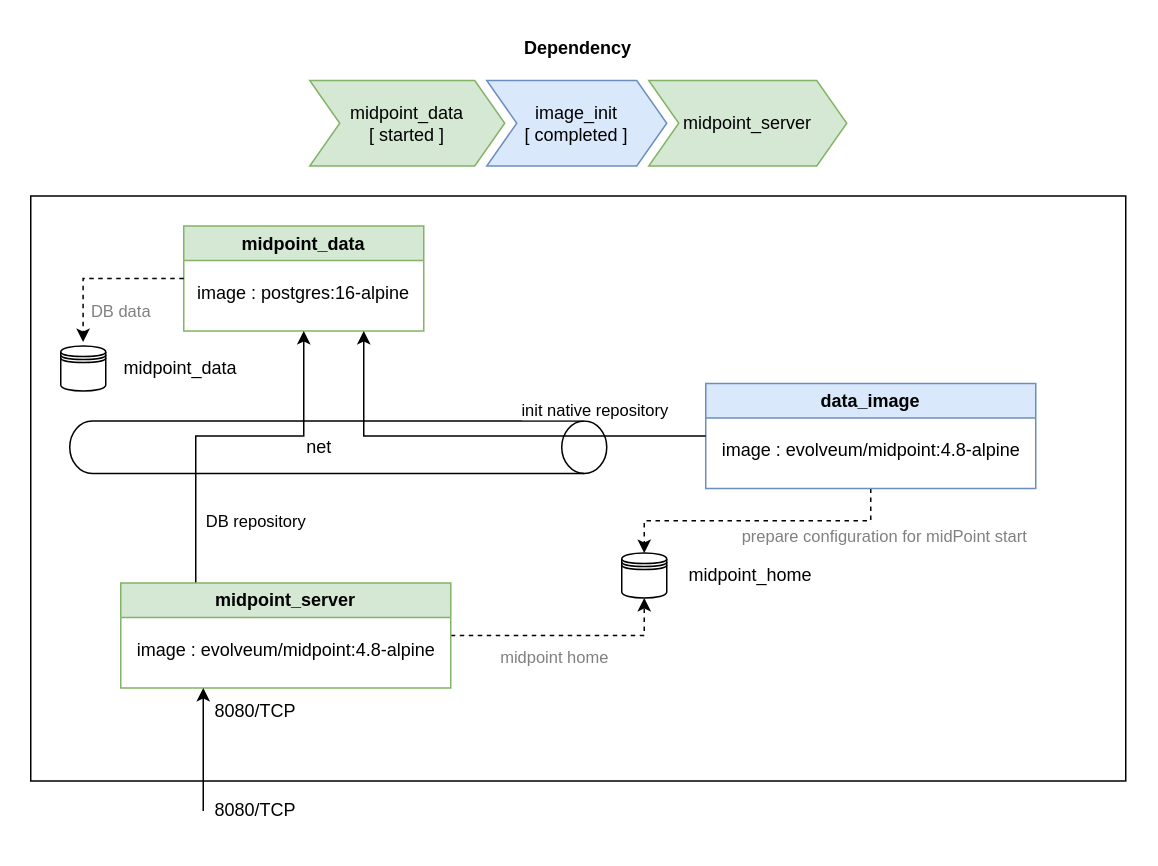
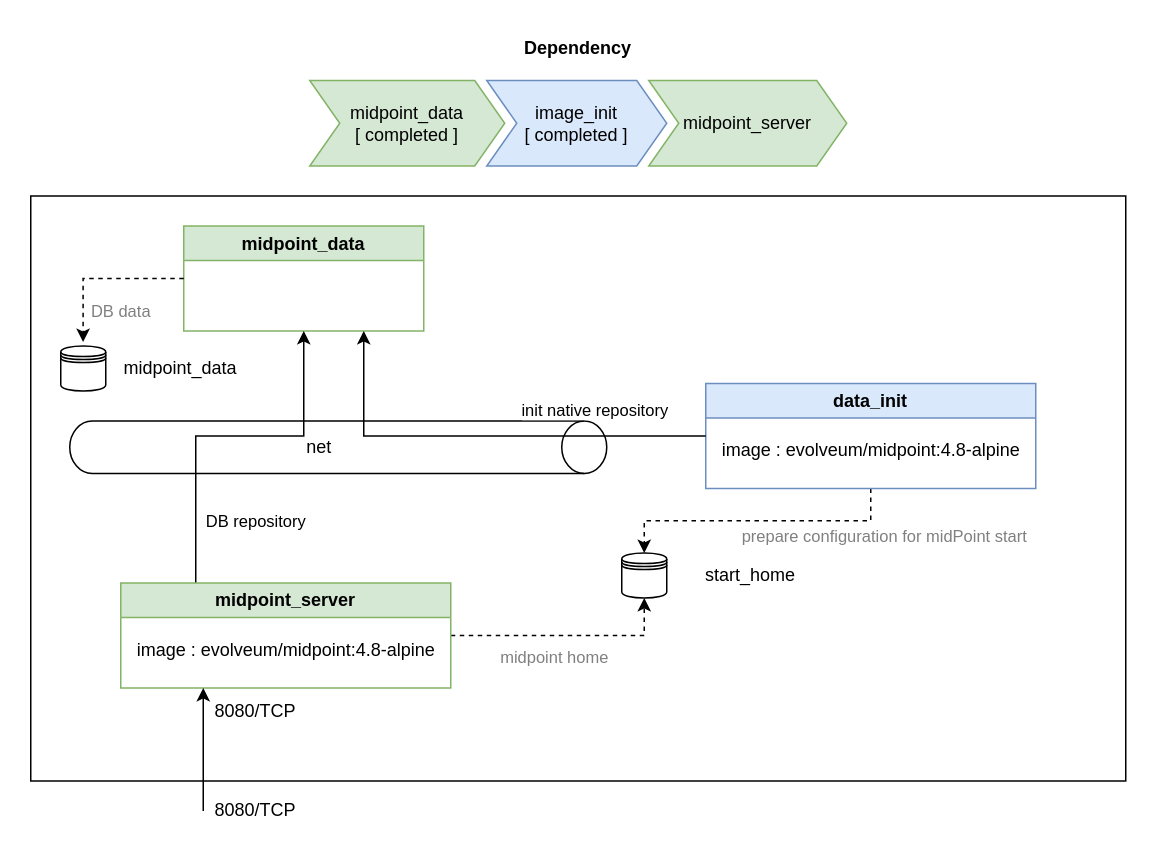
(407, 124) -> (407, 124)
(304, 293) -> none
(871, 401) -> (871, 401)
(751, 575) -> (751, 575)
